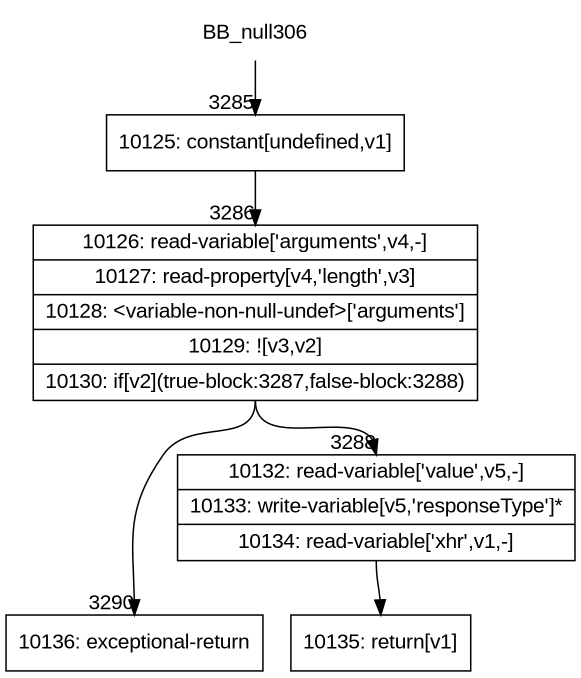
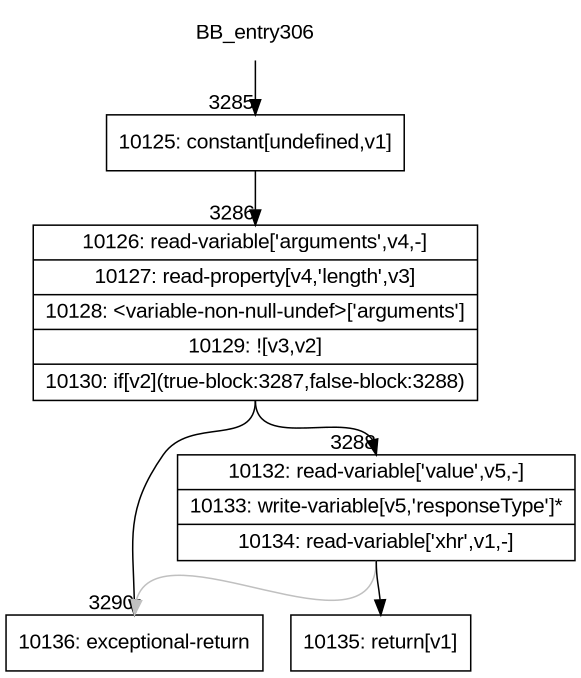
(255, 33) -> (255, 33)
none -> (263, 590)
